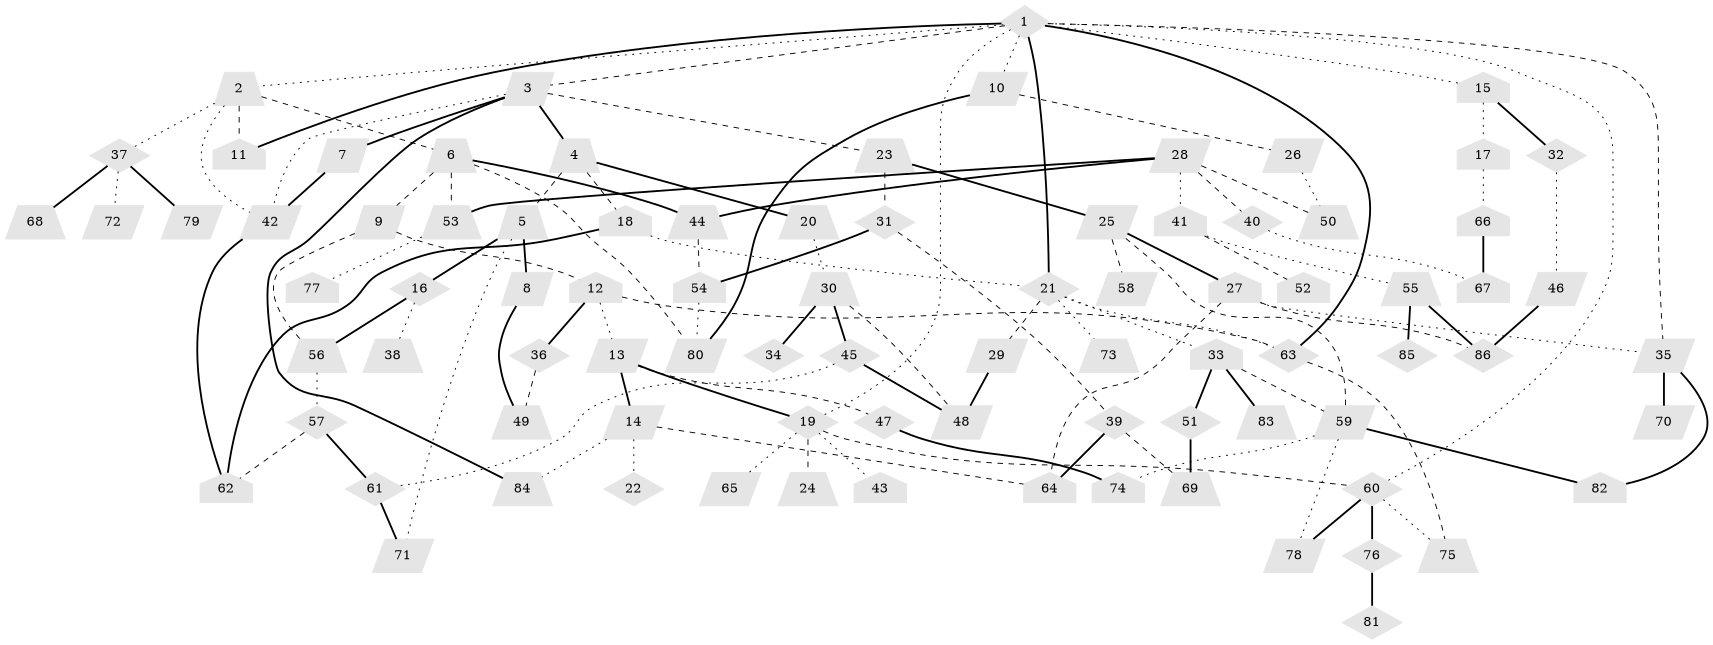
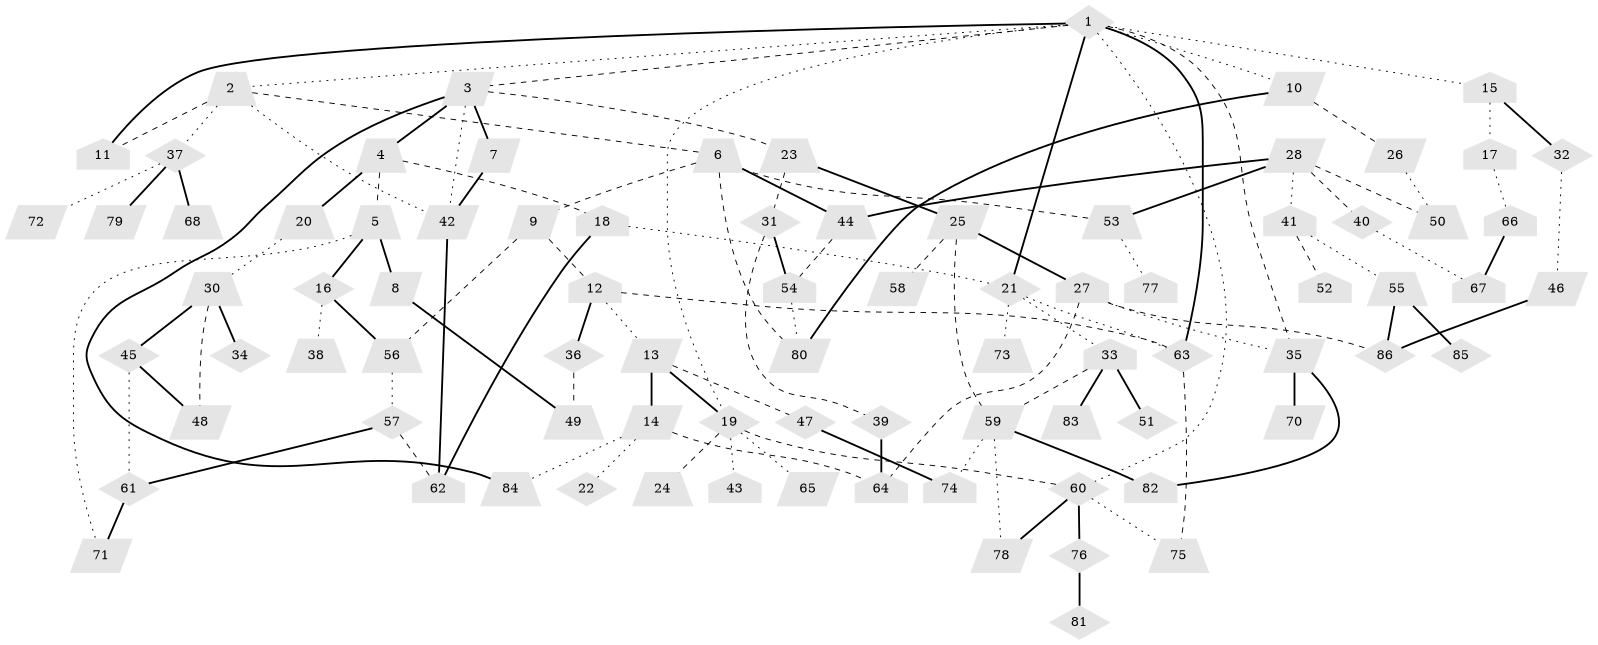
(997, 356) -> none
(1191, 489) -> none
